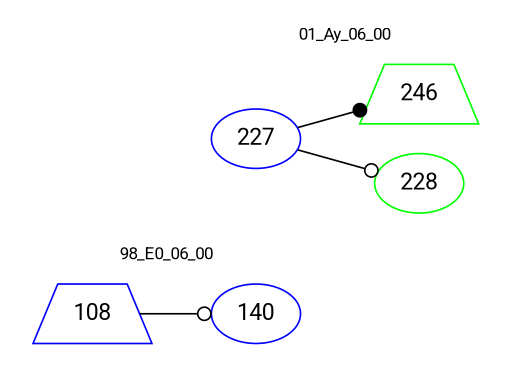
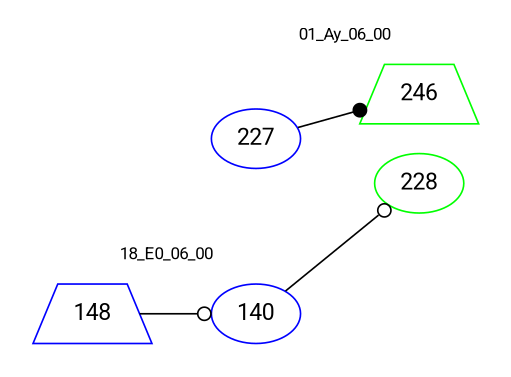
(331, 159) -> (332, 253)
(167, 255) -> (167, 255)
(92, 314) -> (92, 314)
